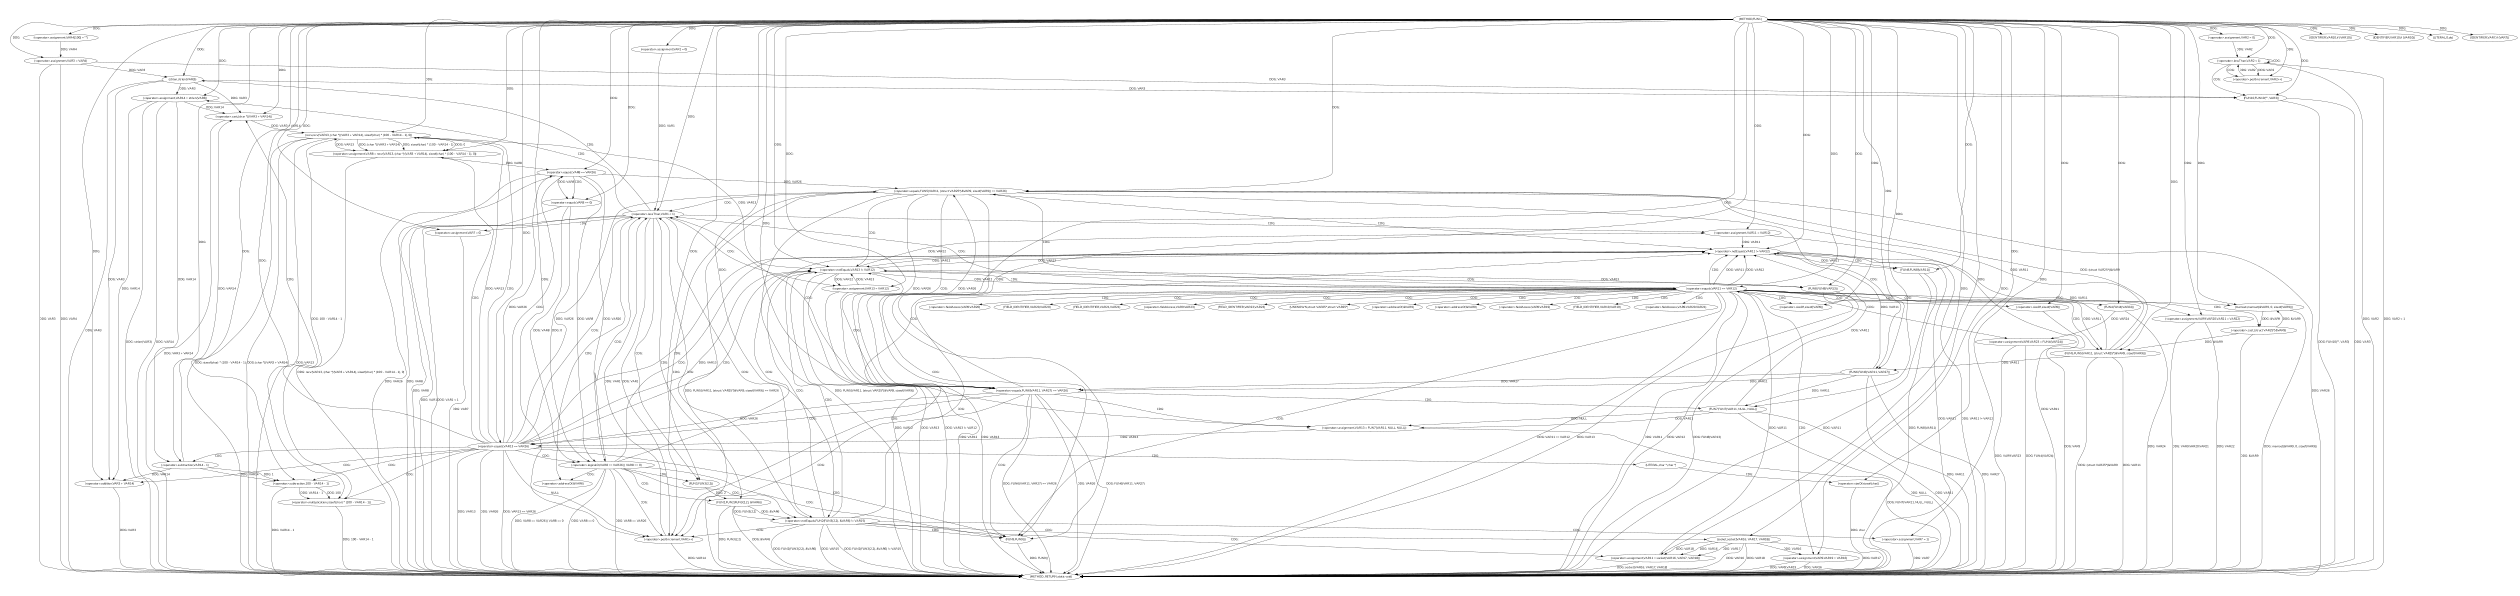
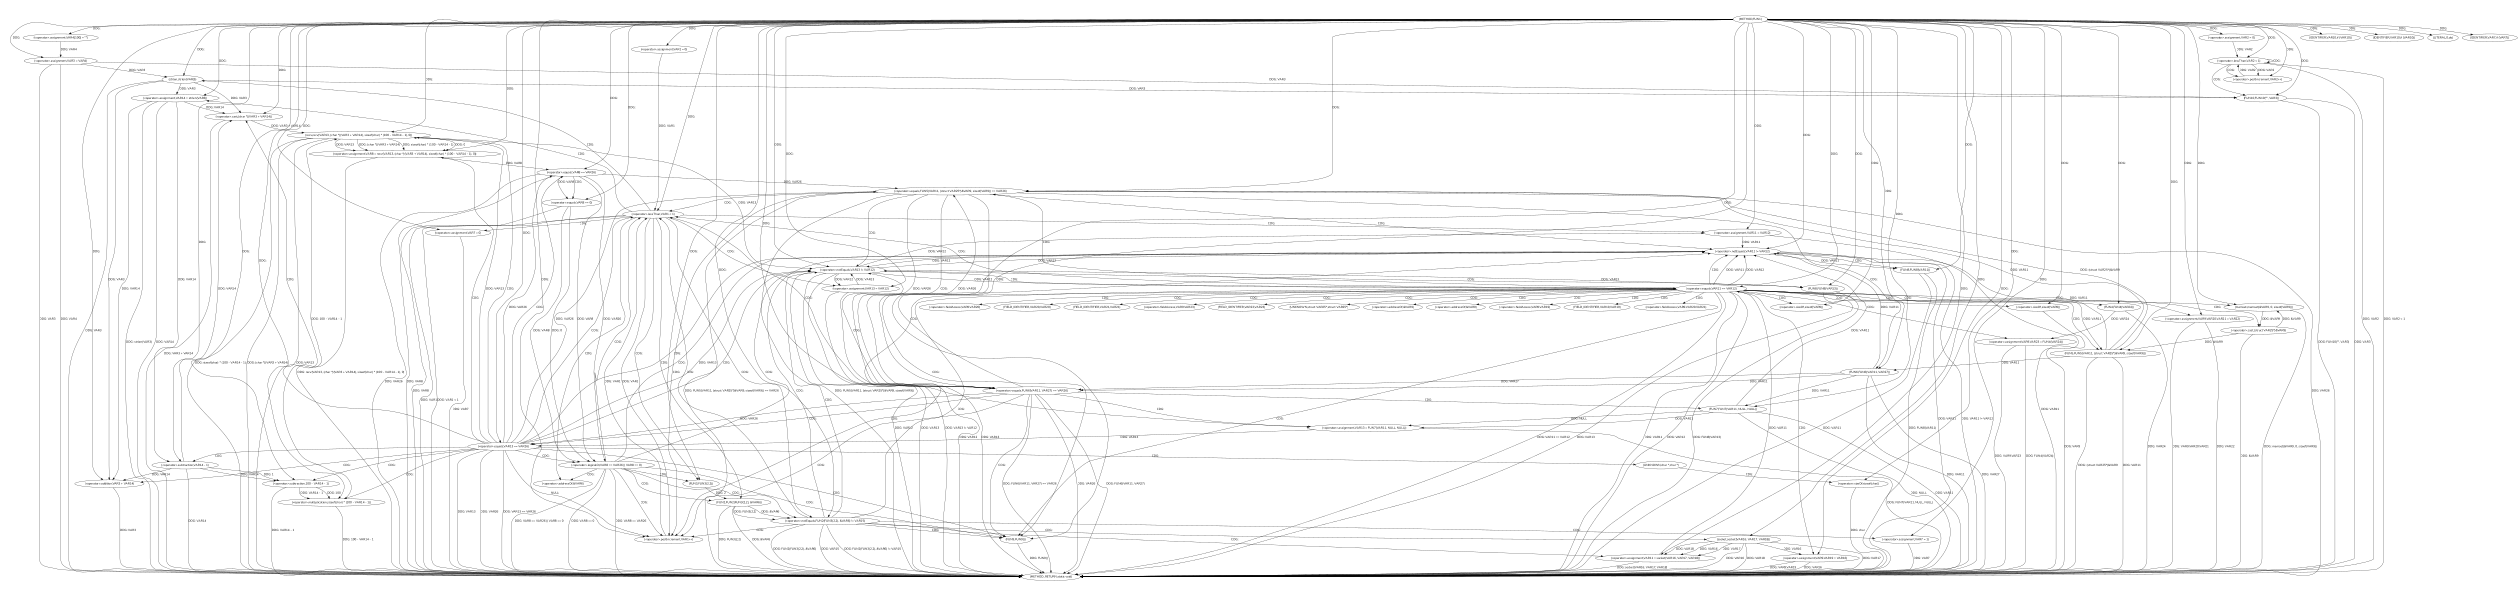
(1661, 465) -> (1661, 465)
(840, 575) -> (555, 574)
